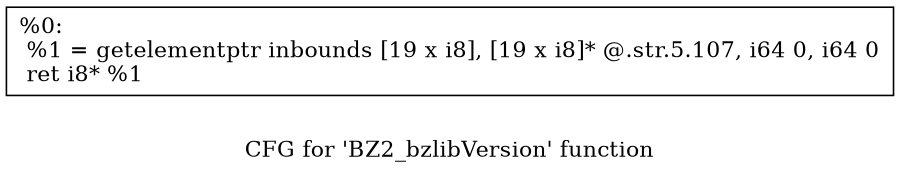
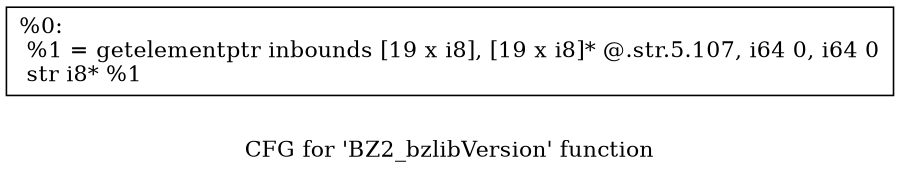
(82, 75) -> (81, 75)
